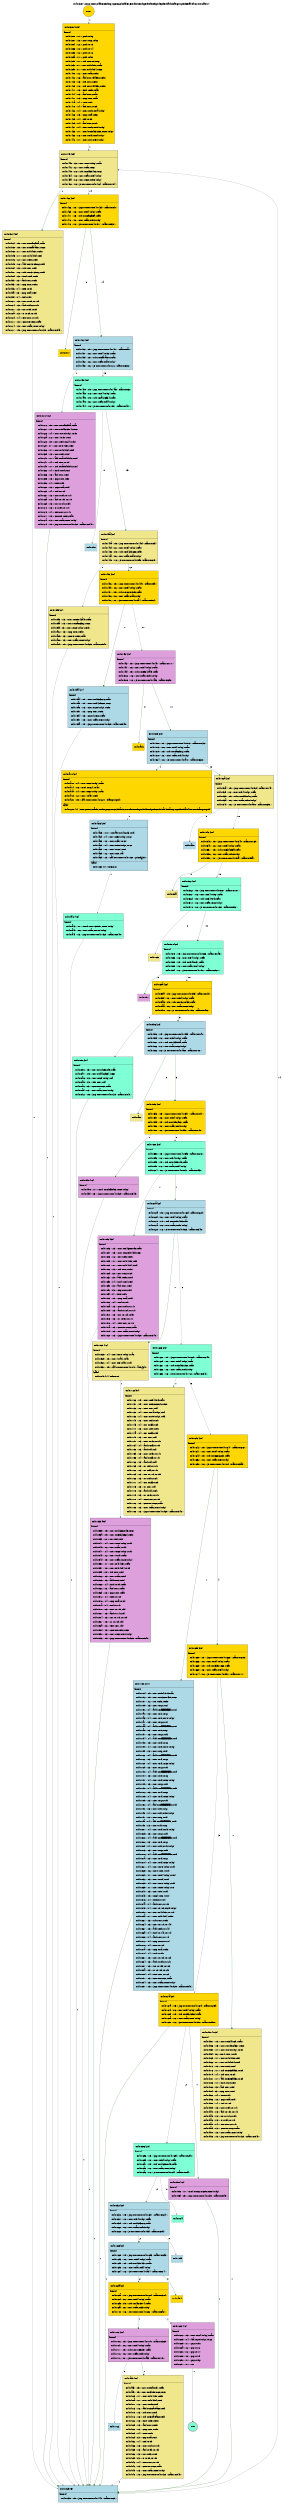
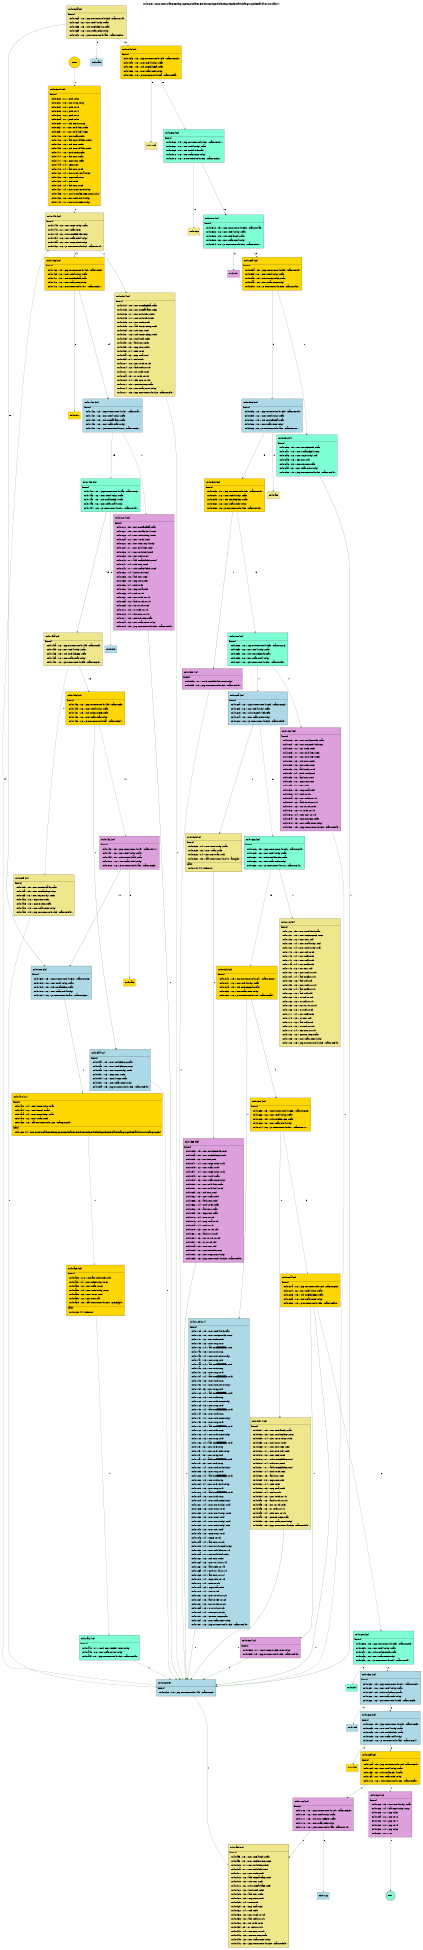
(211, 769) -> (8, 481)
(119, 845) -> (95, 1290)
(118, 2481) -> (207, 1781)
